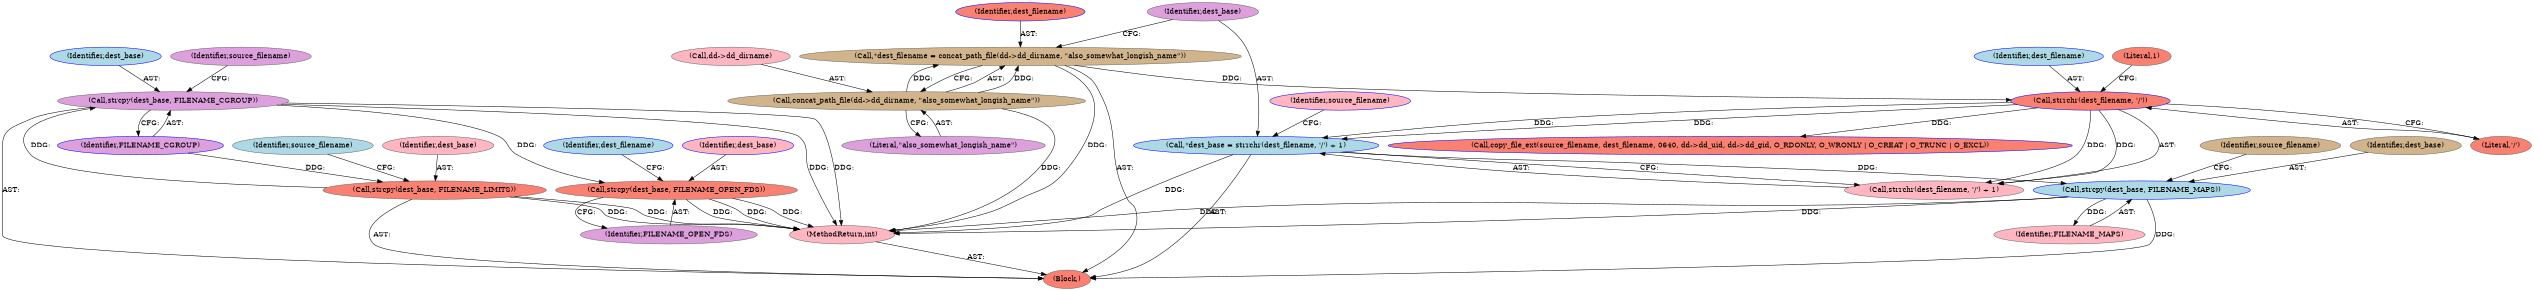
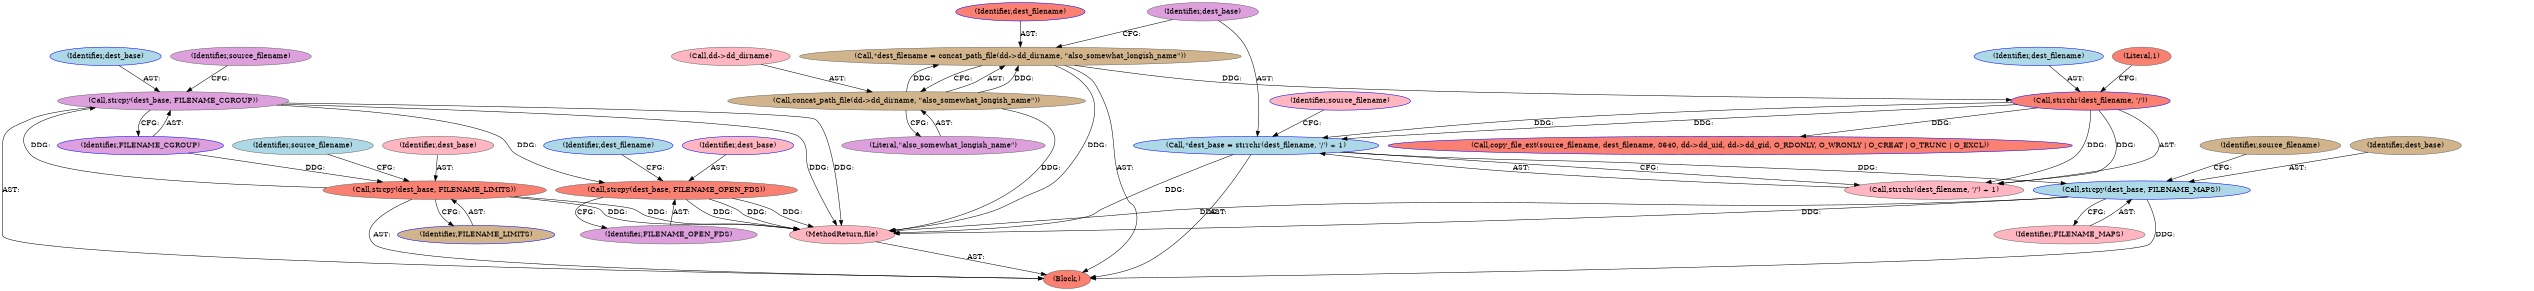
(2501, 146) -> none
(2098, 212) -> (2098, 212)
none -> (476, 235)
(842, 235) -> (842, 235)
